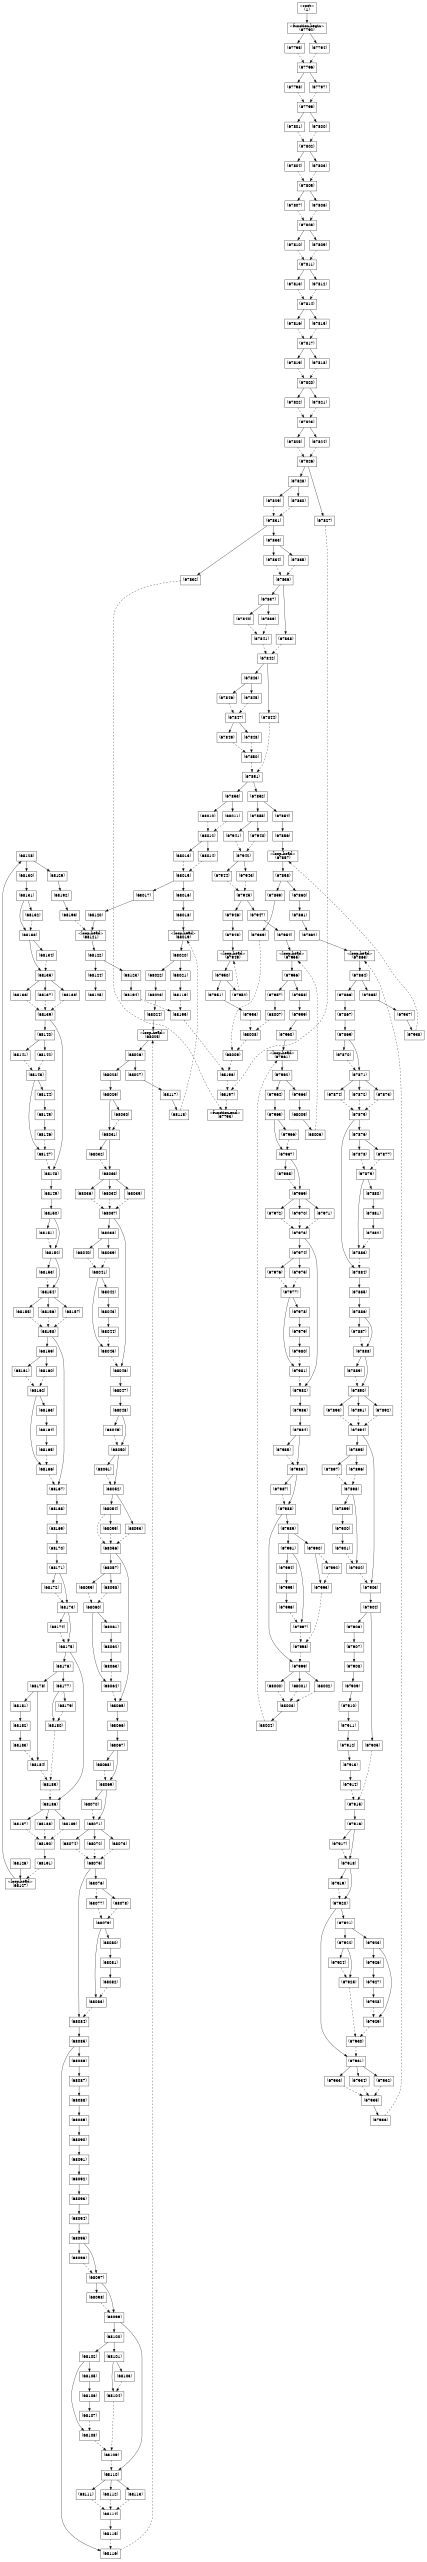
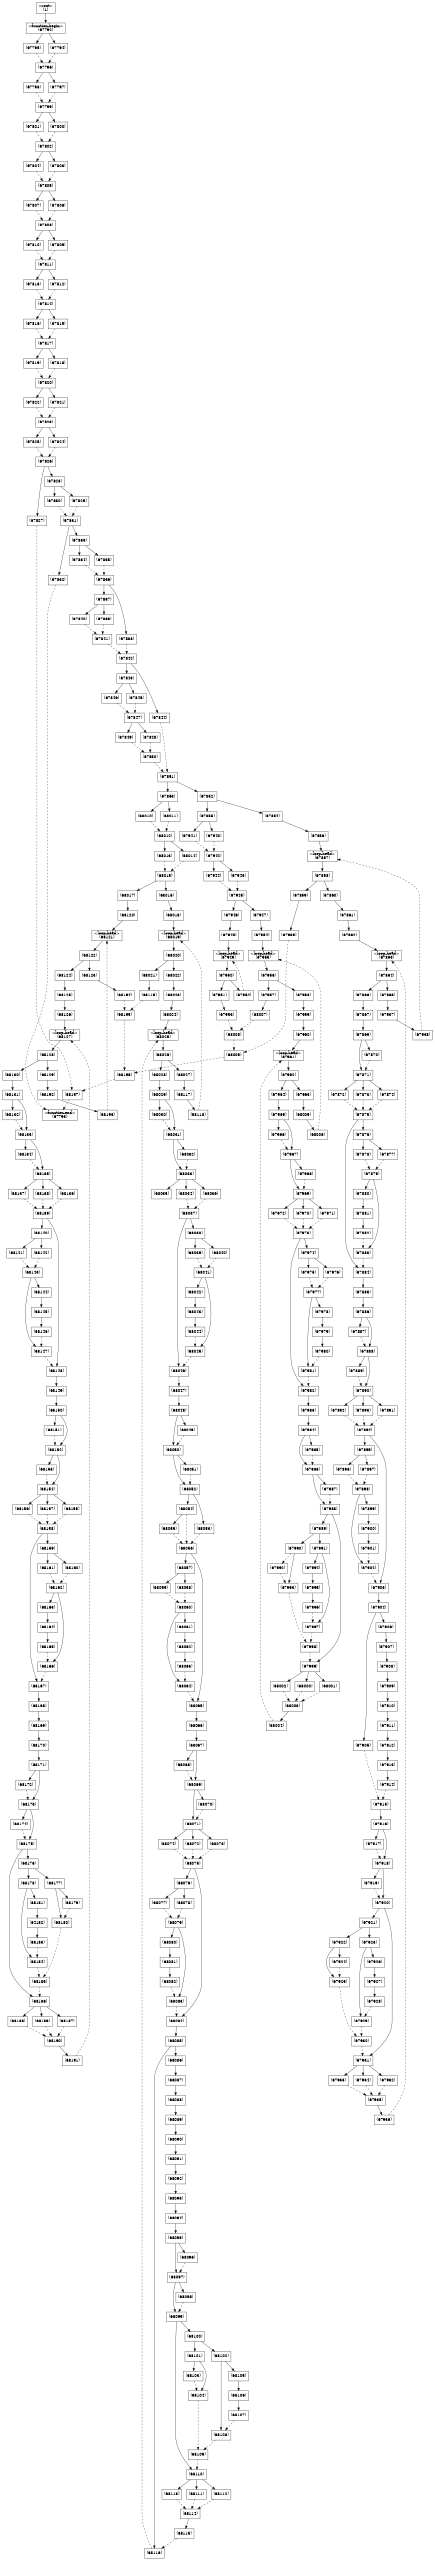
none -> (65, 1004)
(123, 1203) -> none
(20, 1726) -> (37, 1923)
(96, 1892) -> (173, 1893)
